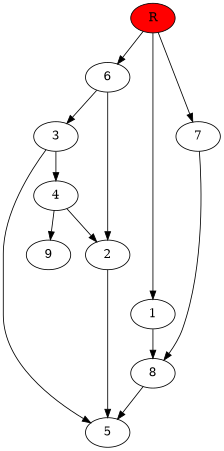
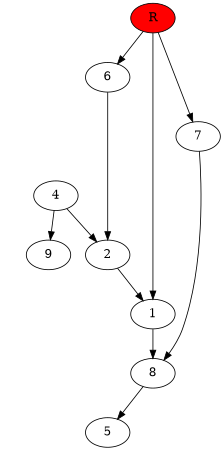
(56, 136) -> none
(108, 339) -> (128, 281)
